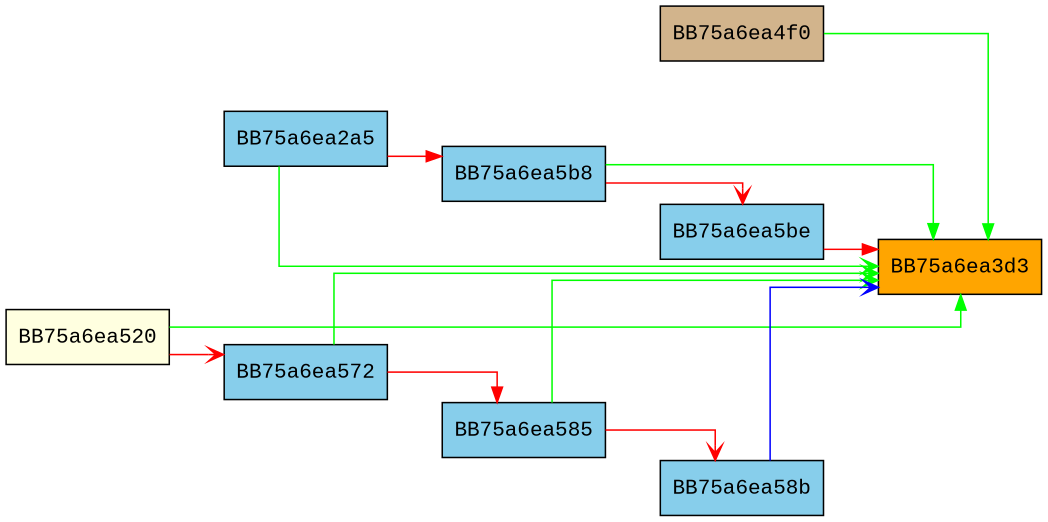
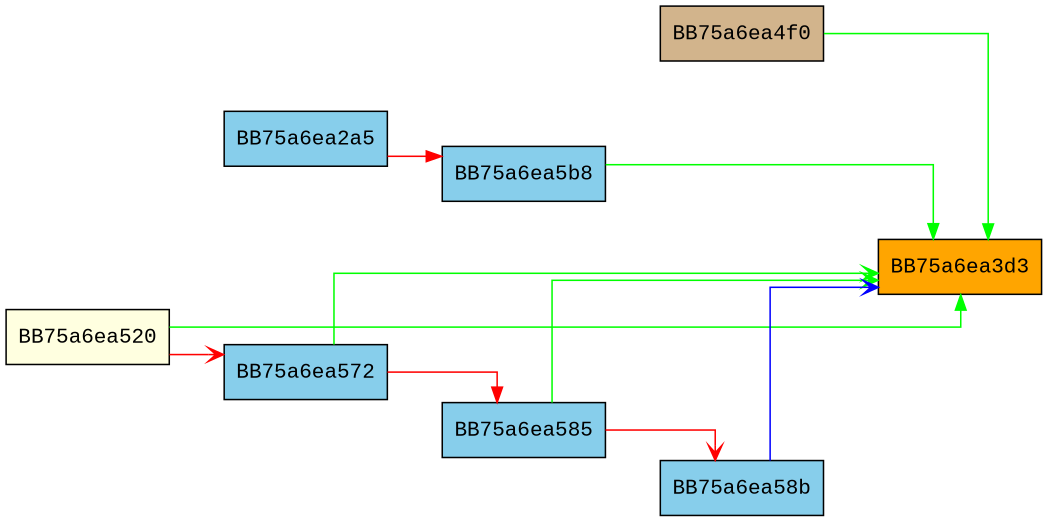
(742, 232) -> none
(521, 266) -> none
